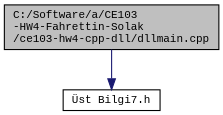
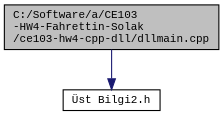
(112, 100) -> (112, 100)
